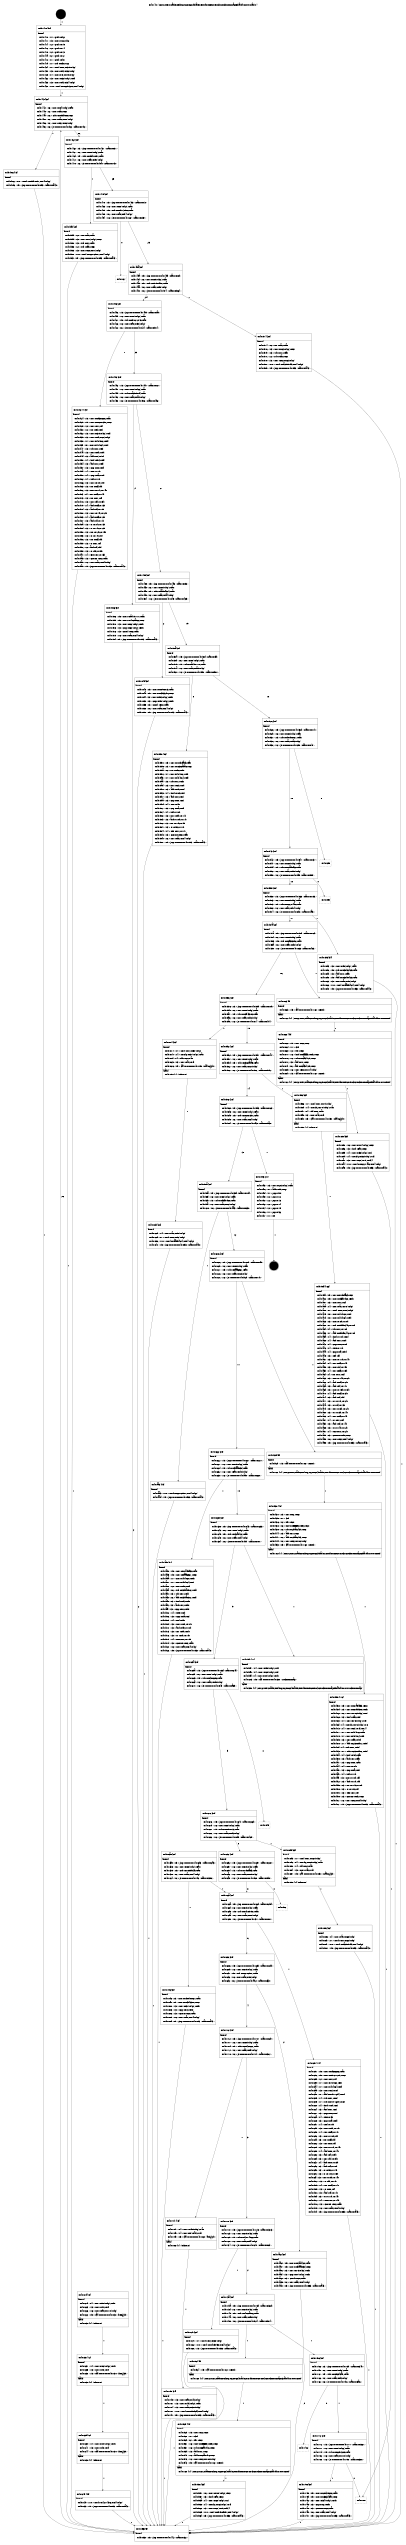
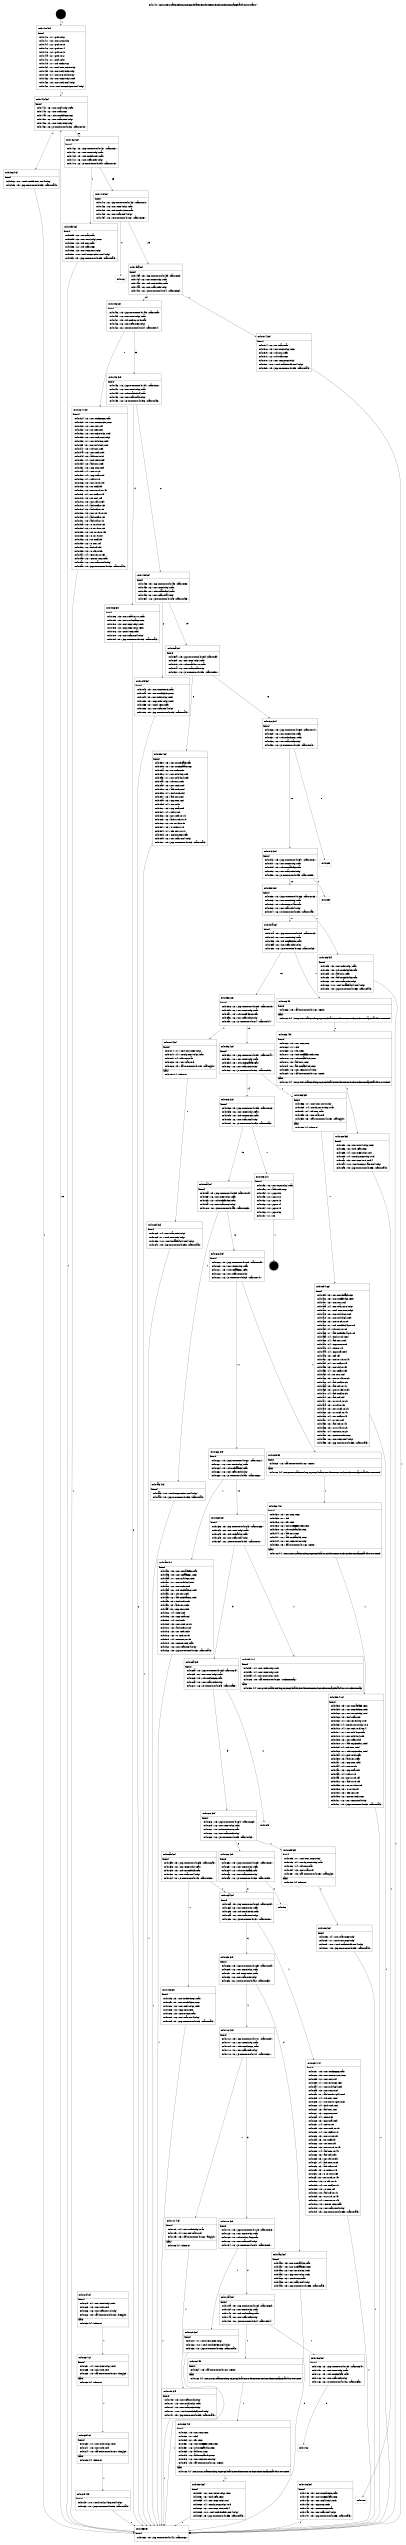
(339, 2448) -> none
